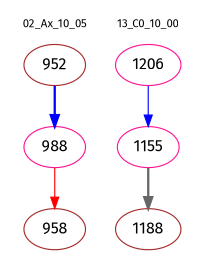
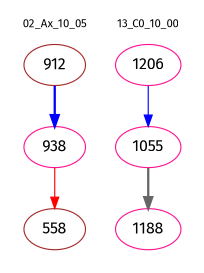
(55, 65) -> (55, 65)
(55, 147) -> (55, 147)
(148, 147) -> (148, 147)
(55, 229) -> (55, 229)
(148, 229) -> (148, 229)
